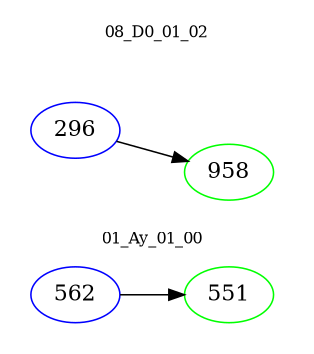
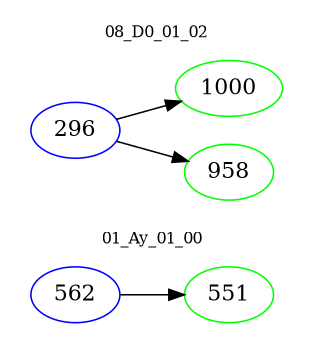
none -> (229, 88)
